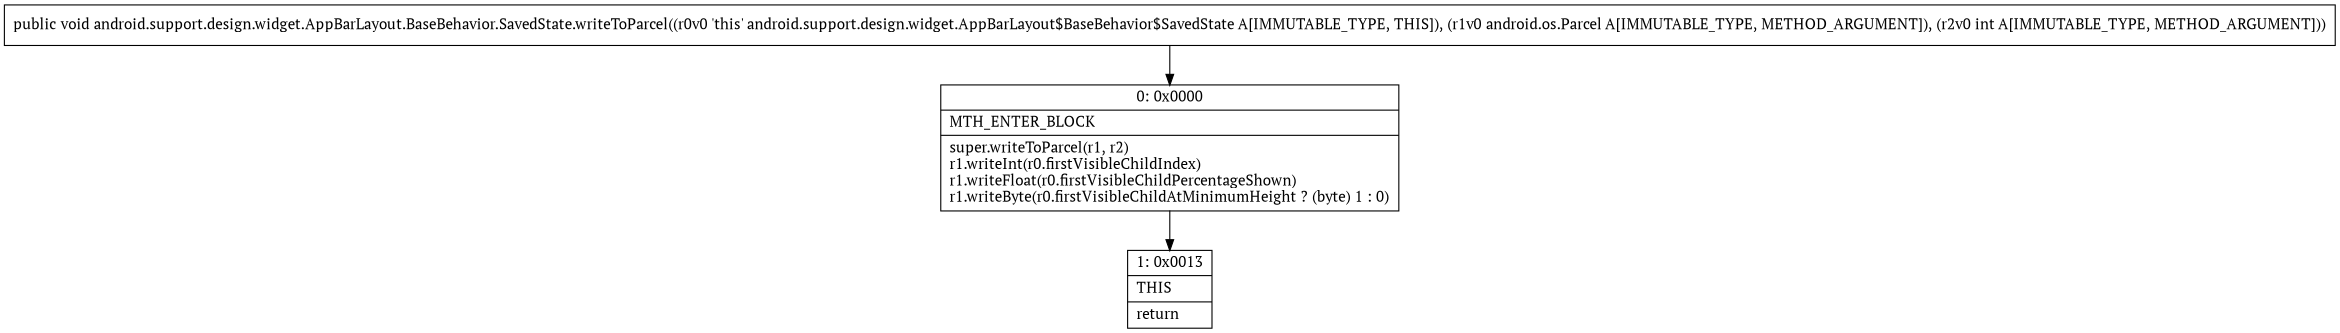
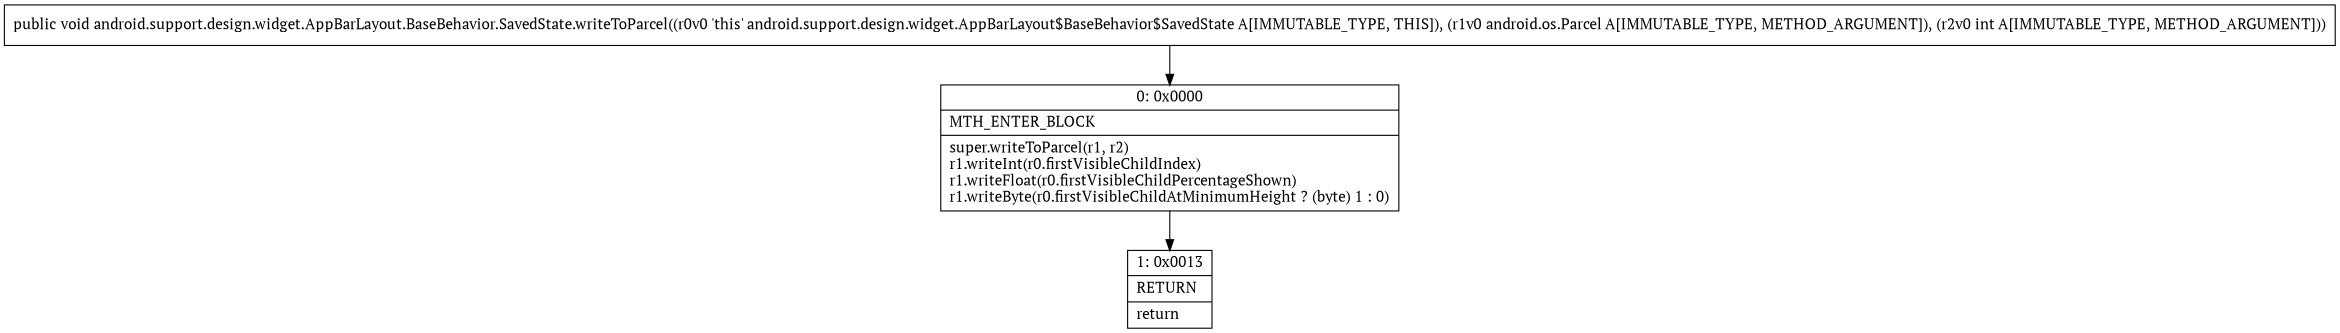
(1154, 288) -> (1167, 288)
